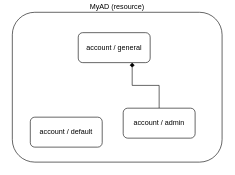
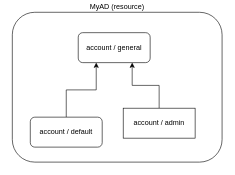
(132, 68) -> (132, 68)
none -> (66, 90)
(159, 123) -> (159, 123)
